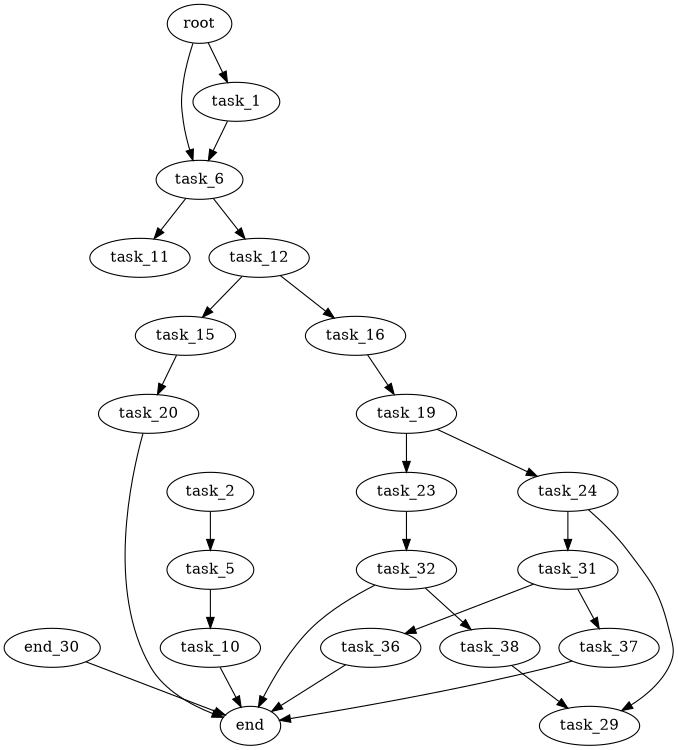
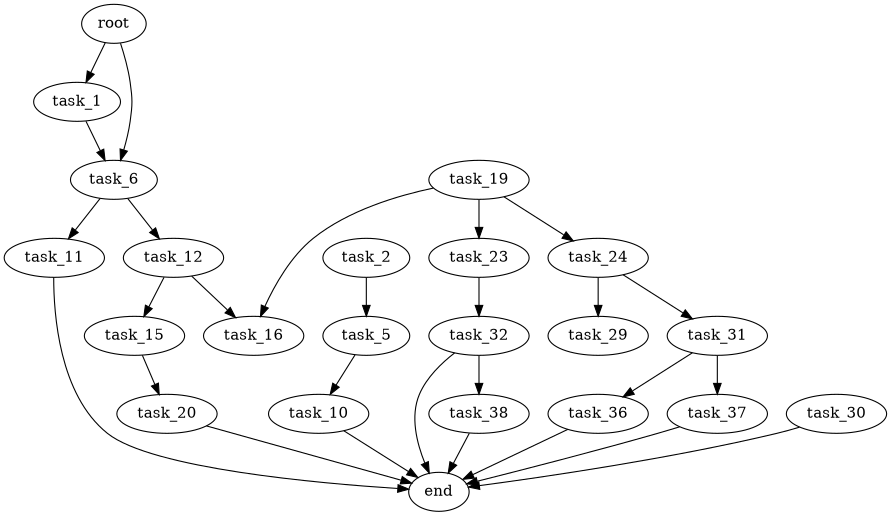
(378, 370) -> (333, 225)
none -> (166, 458)
(52, 648) -> (836, 414)
(535, 684) -> (461, 448)
